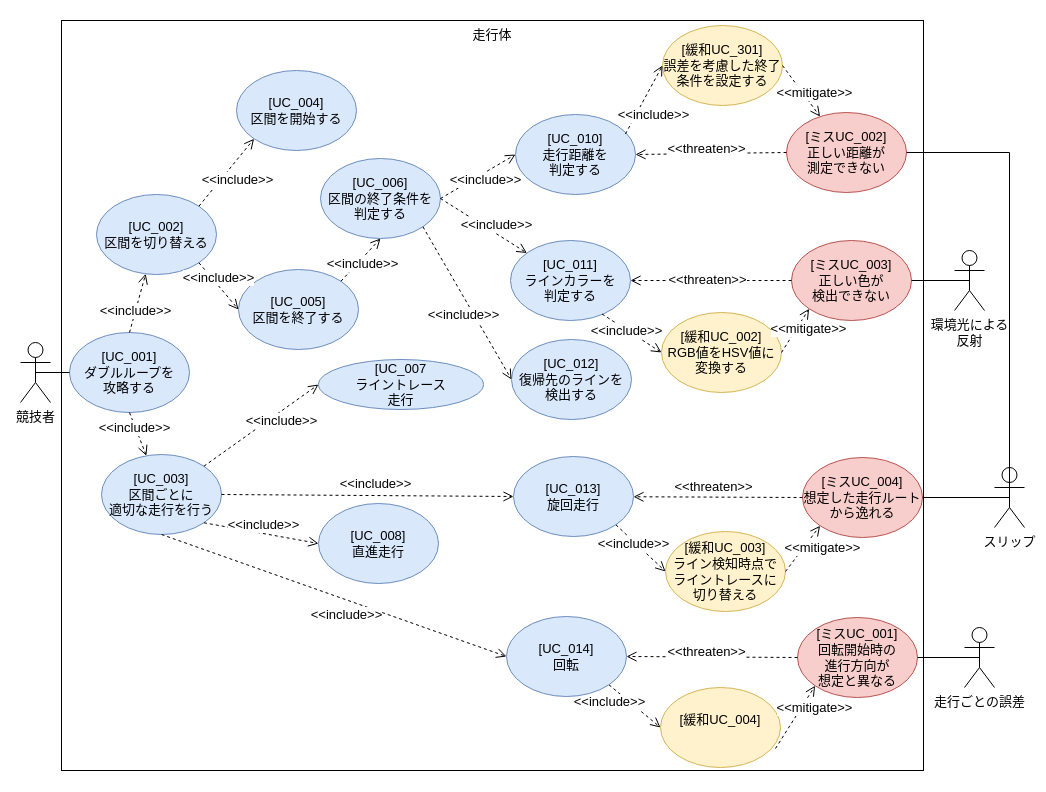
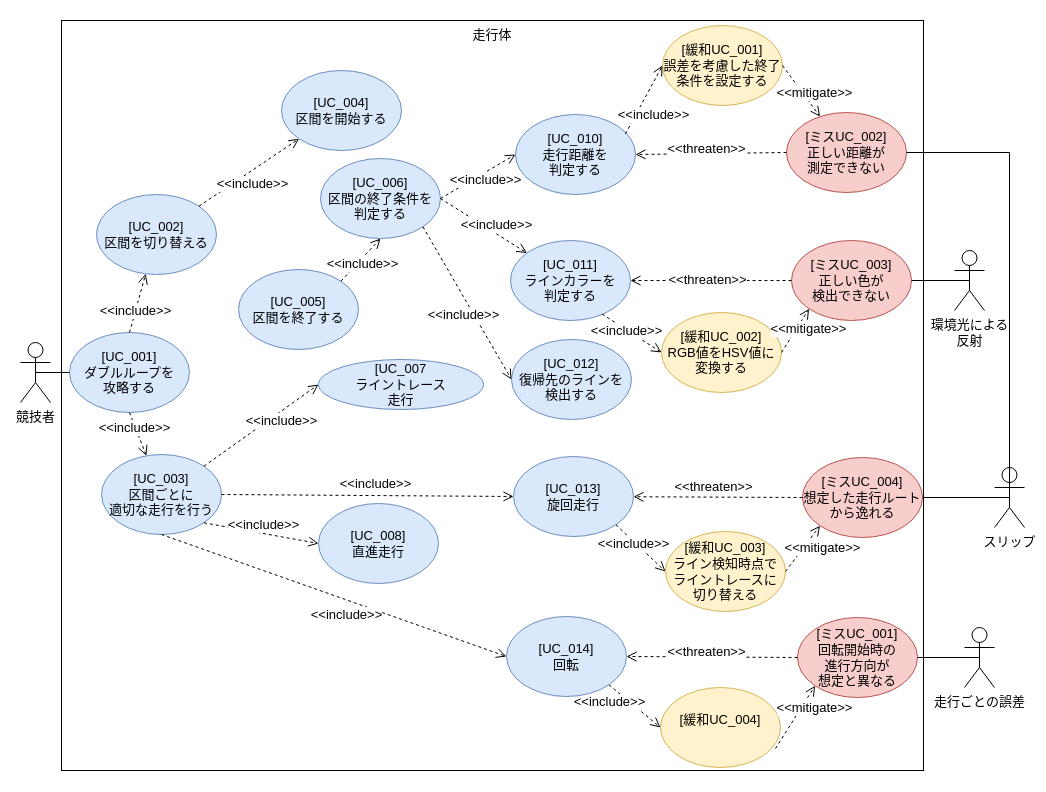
(723, 66) -> (723, 66)
(297, 111) -> (342, 111)
(218, 285) -> none
